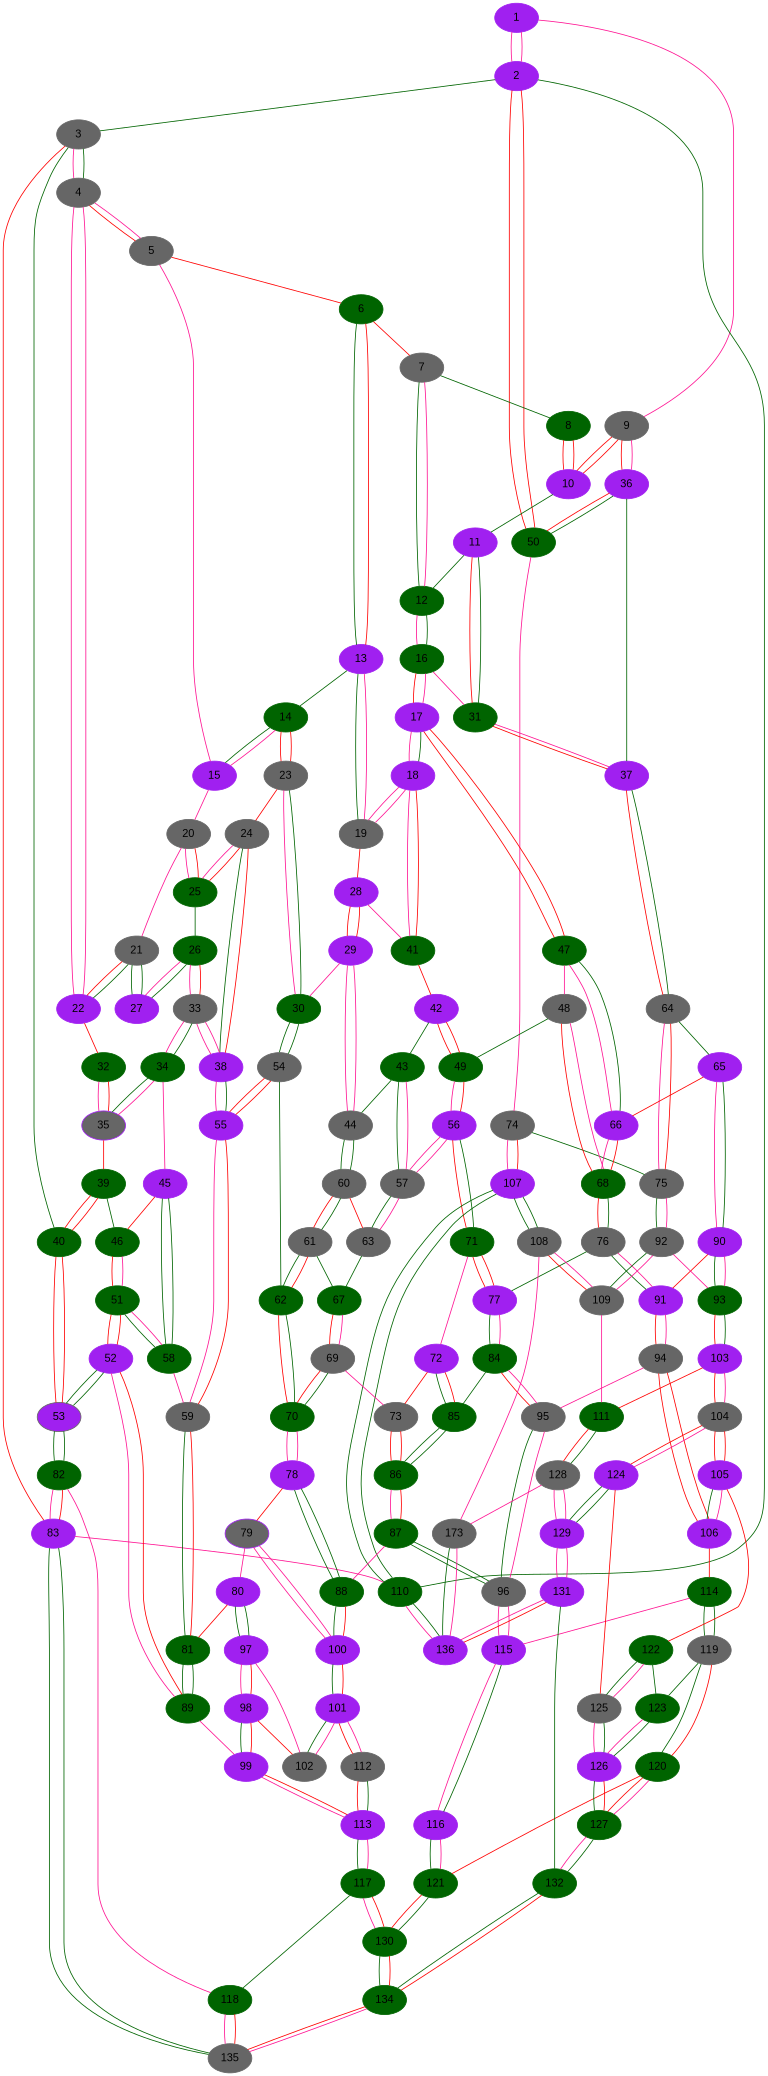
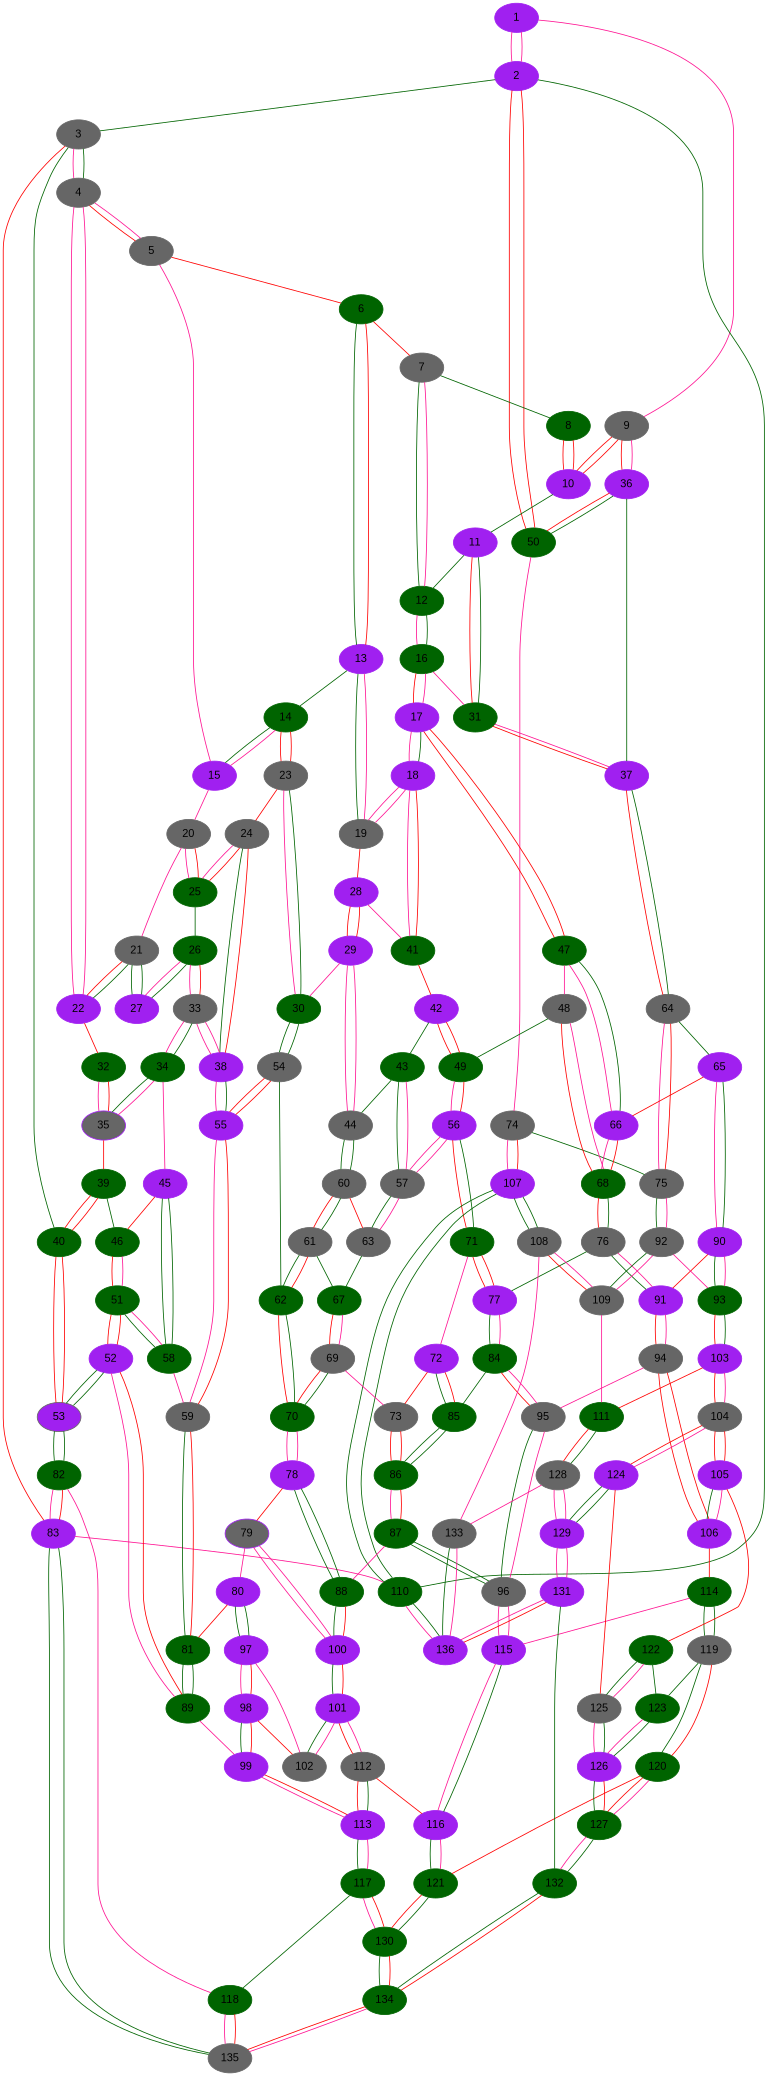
(454, 1534) -> (454, 1534)
none -> (399, 1796)
